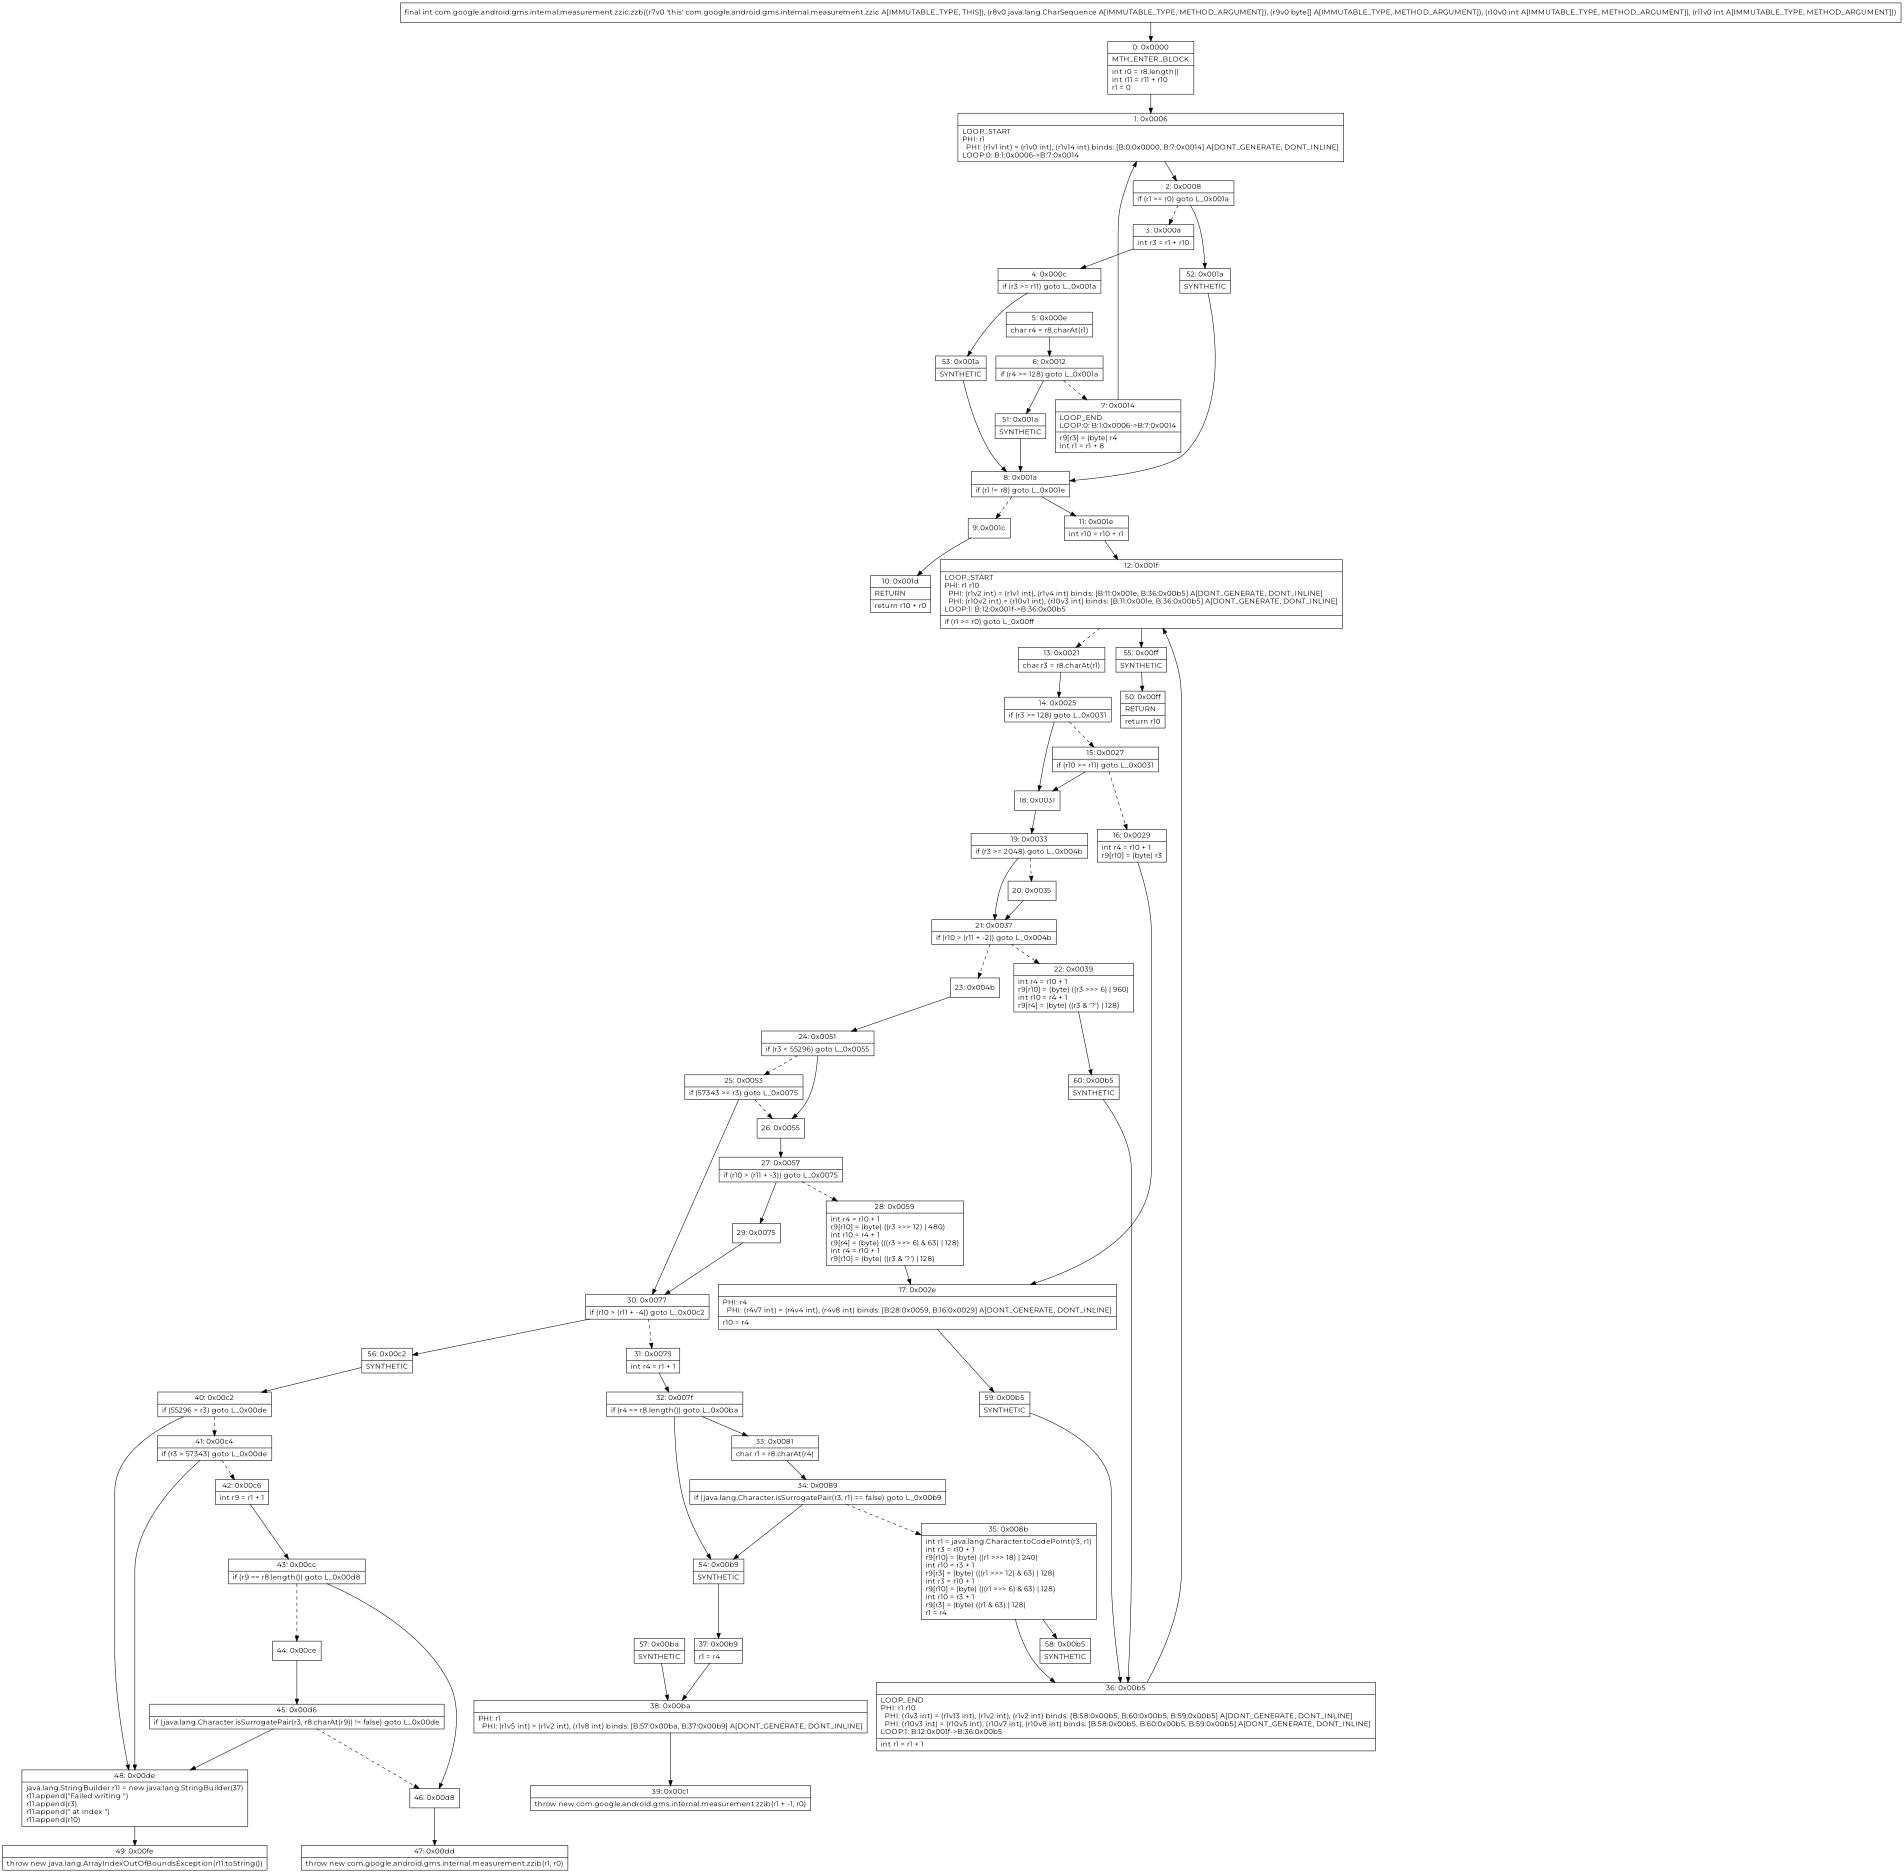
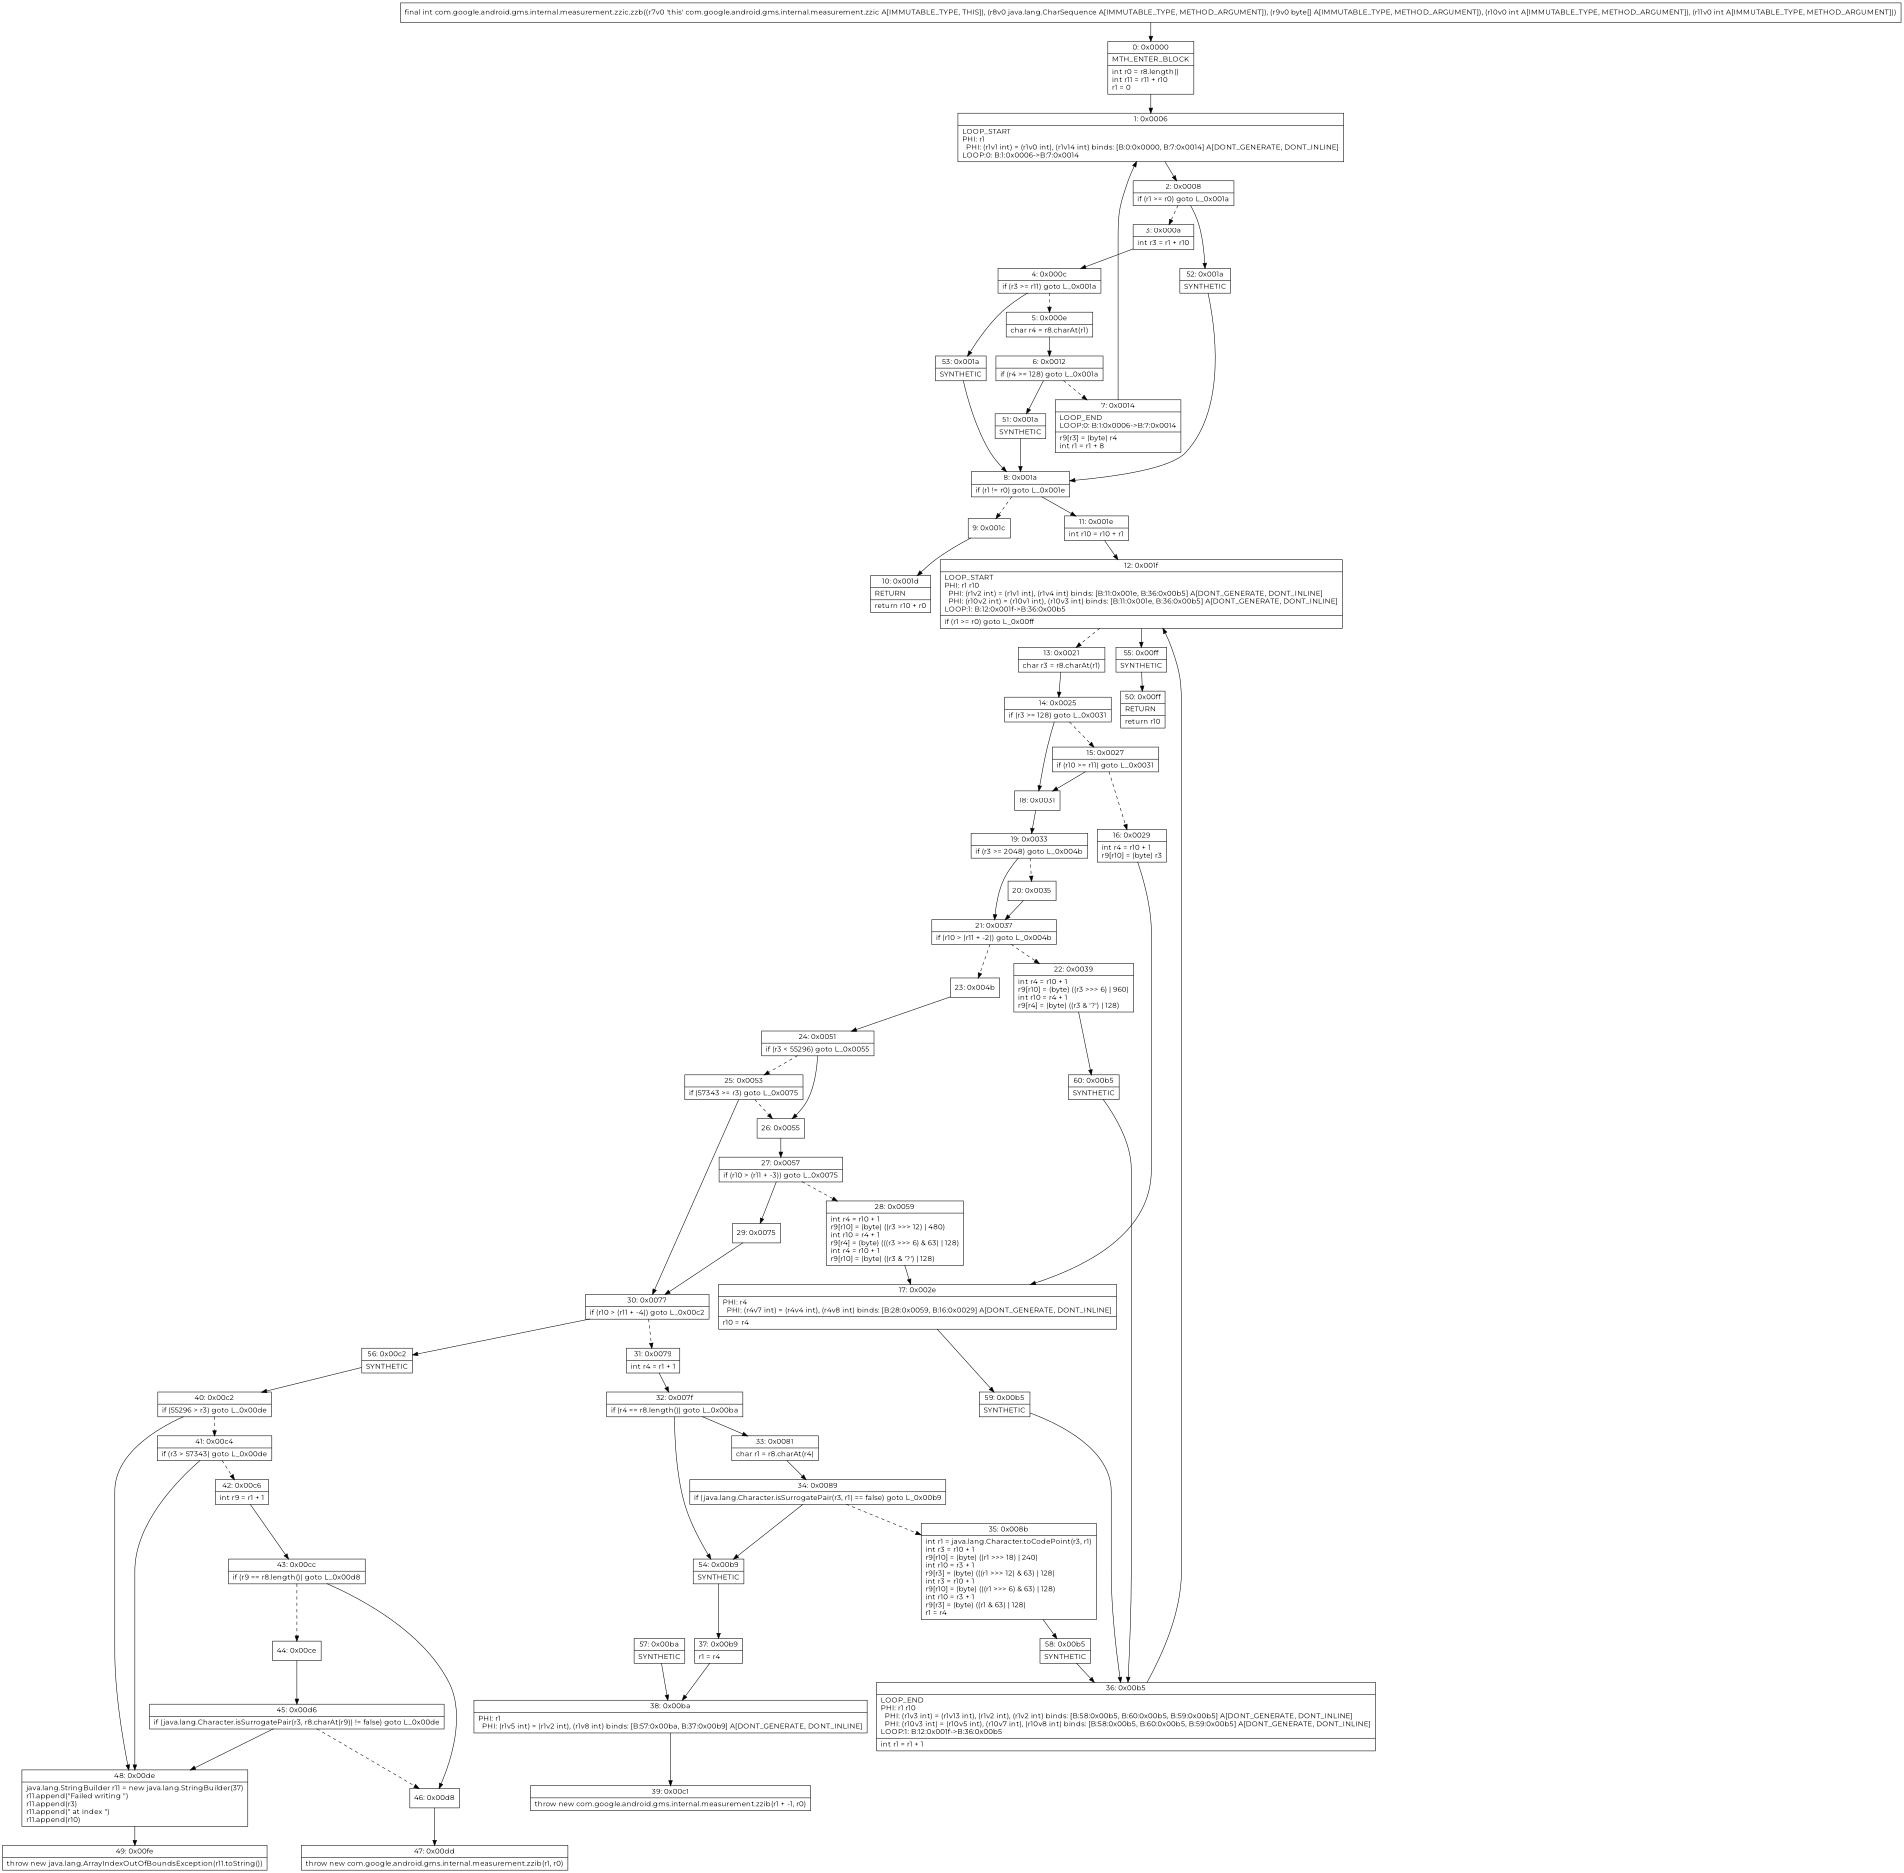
none -> (1049, 300)
(1020, 490) -> (1020, 490)
(1028, 1652) -> (1084, 1671)
